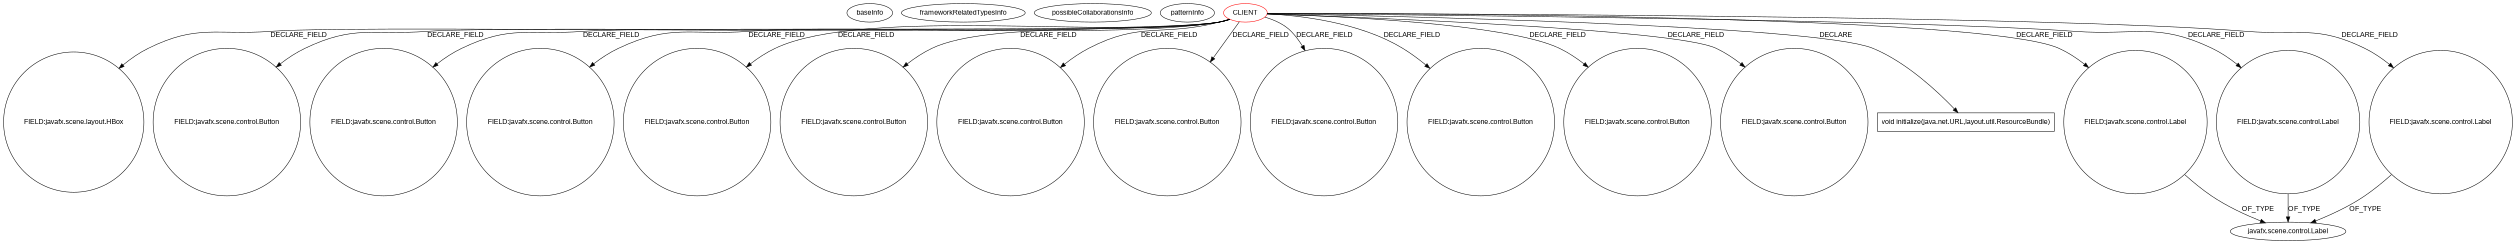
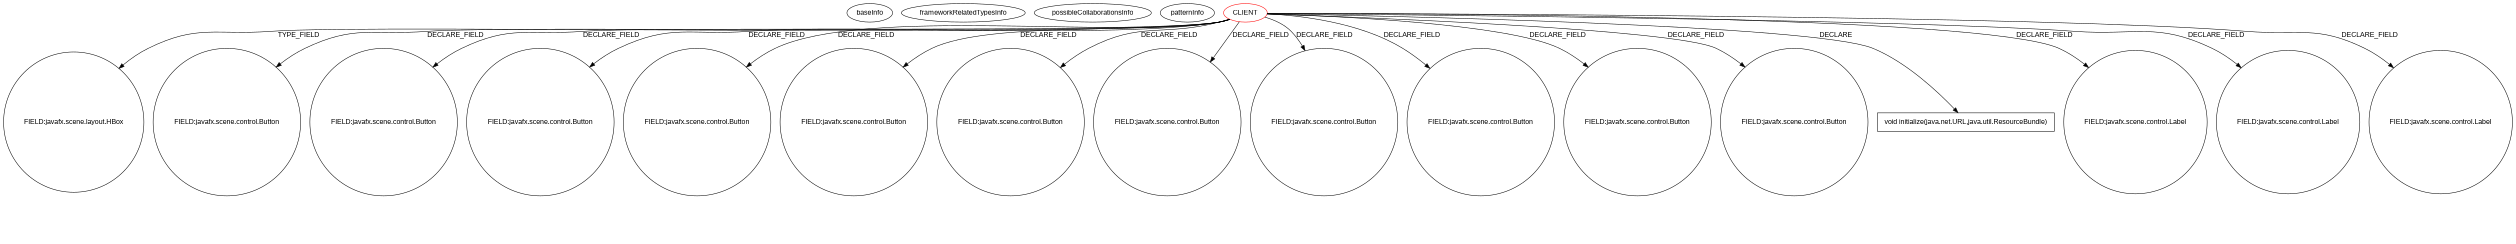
(299, 35) -> (299, 35)
(1966, 122) -> (1966, 122)
(2288, 231) -> none
